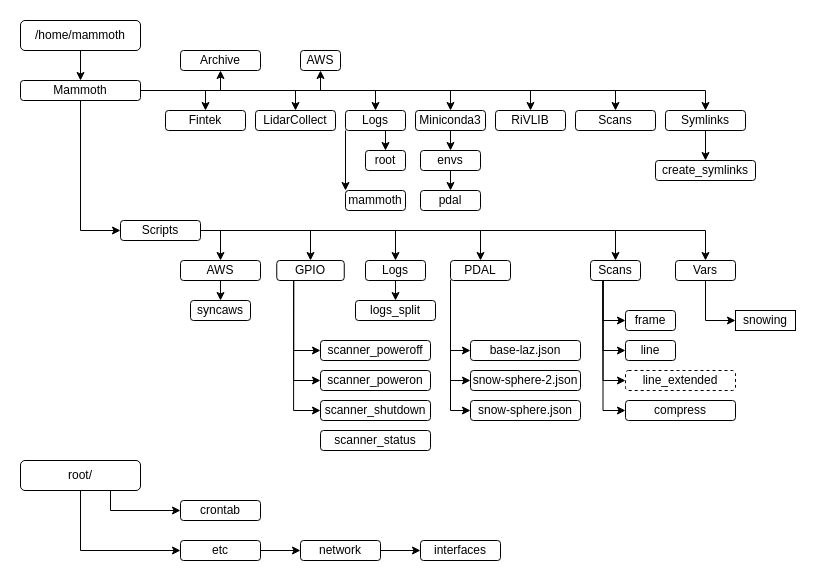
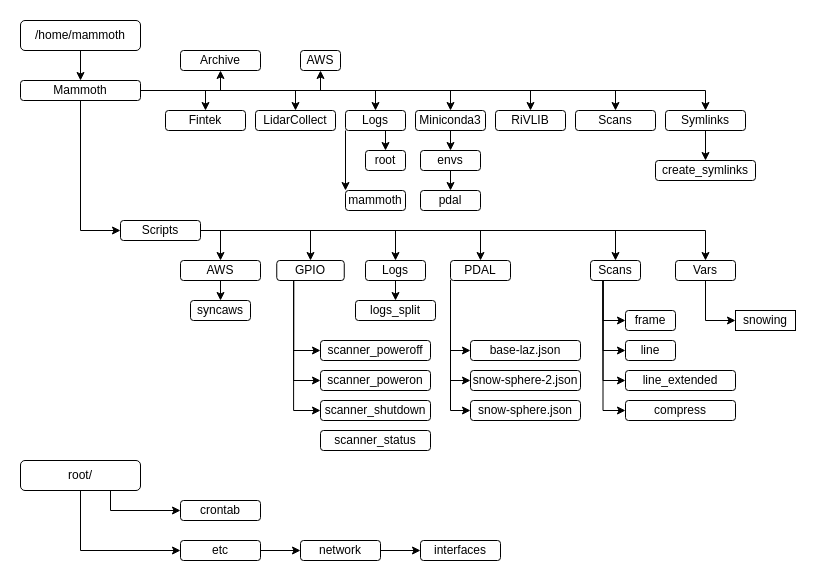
(681, 381) -> (681, 381)
